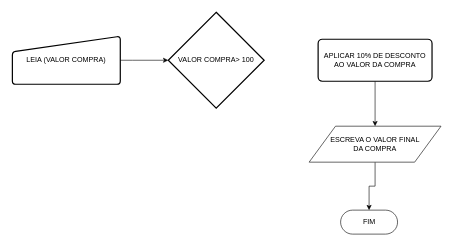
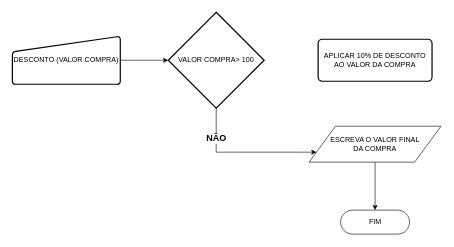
(66, 60) -> (66, 60)
(375, 120) -> none
none -> (216, 142)
(369, 222) -> (375, 222)
